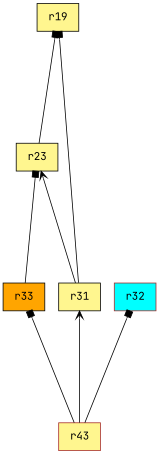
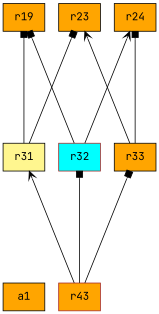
(58, 17) -> (24, 17)
none -> (135, 17)
(47, 91) -> (54, 94)
(37, 157) -> (80, 17)
(30, 231) -> (110, 94)
(59, 231) -> (49, 94)
none -> (24, 297)
(80, 437) -> (80, 297)
